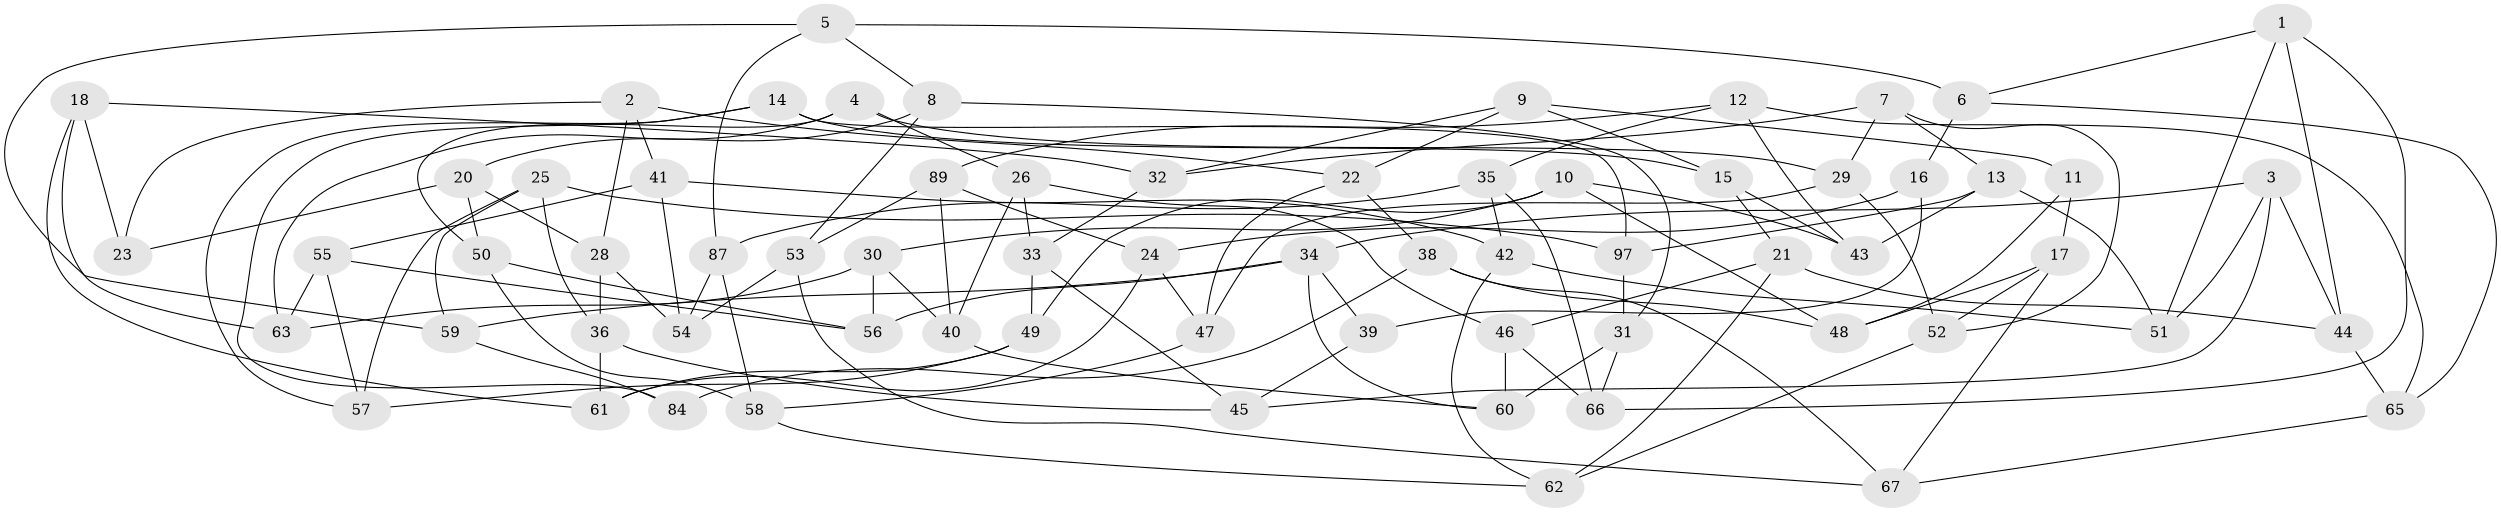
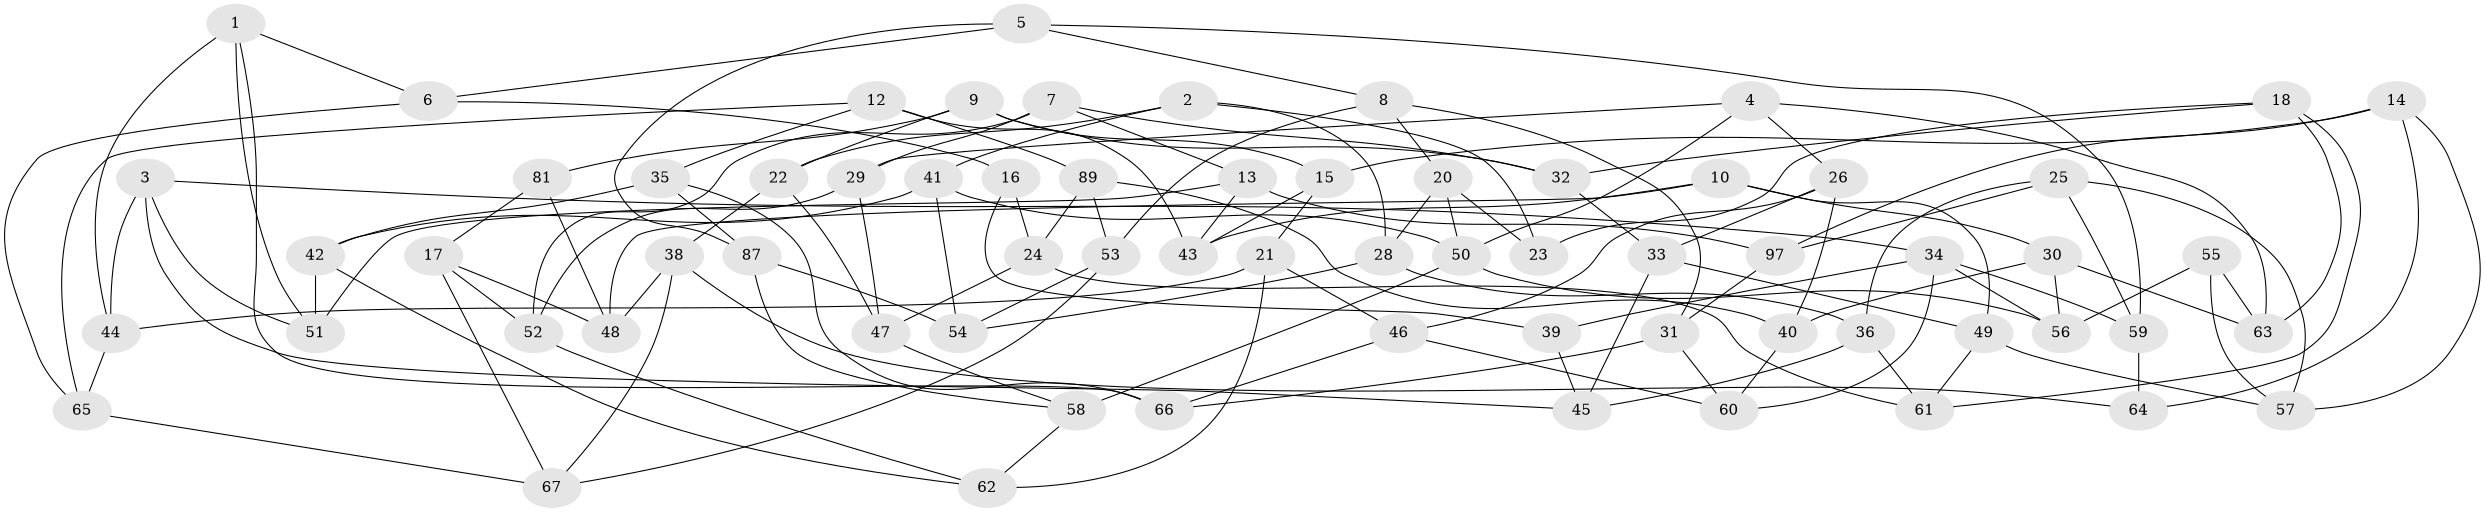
(2074, 178) -> (542, 178)
(491, 218) -> (1198, 217)
(678, 411) -> (2139, 411)
